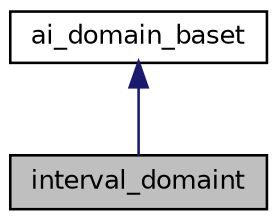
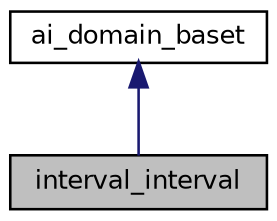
(139, 182) -> (139, 182)
